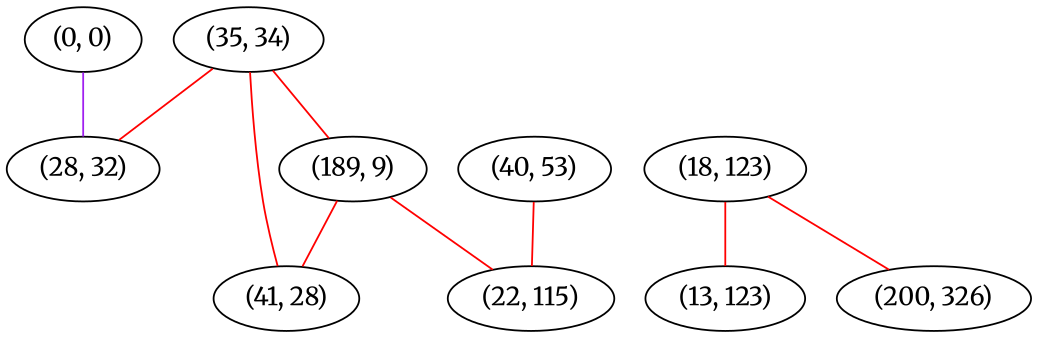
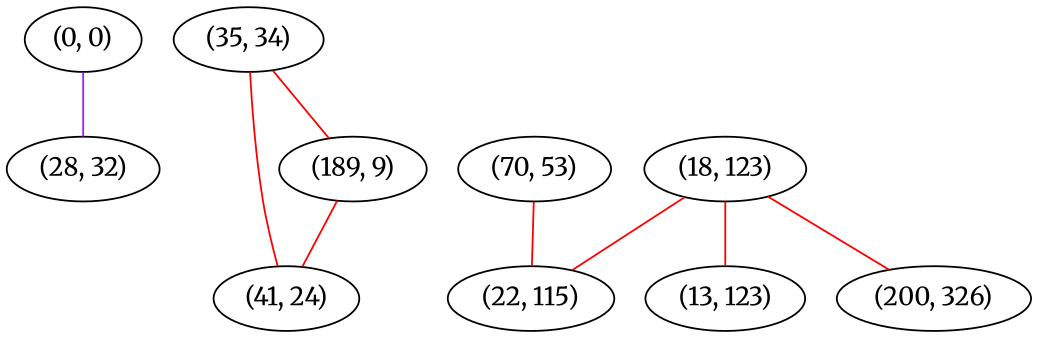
(166, 104) -> none
(535, 169) -> (535, 169)
(442, 234) -> (628, 234)
(286, 299) -> (286, 299)
